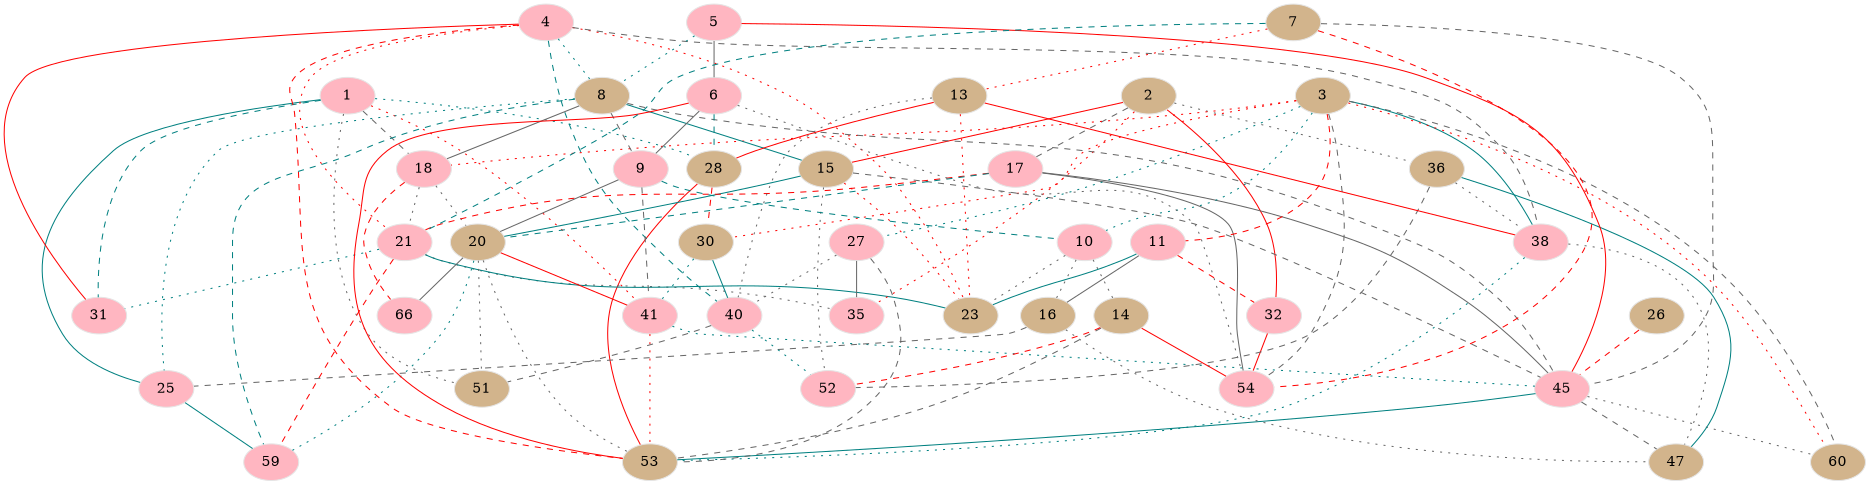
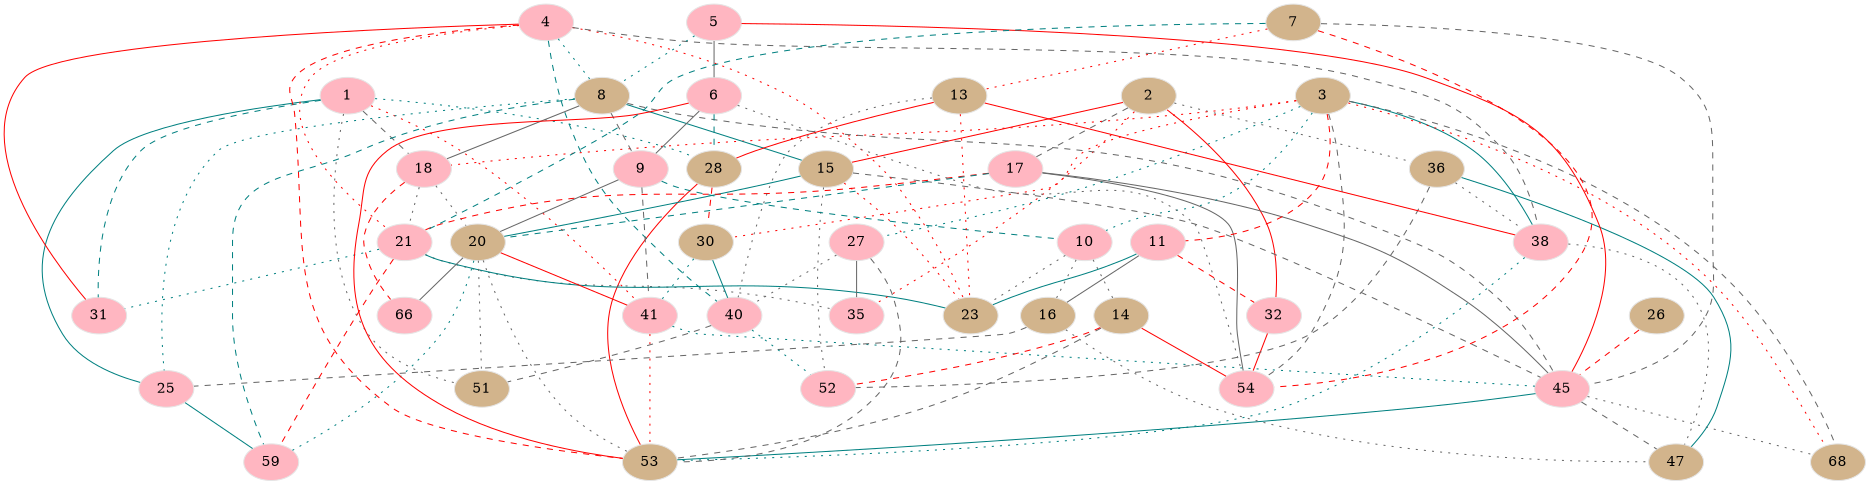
(1838, 462) -> (1838, 462)
